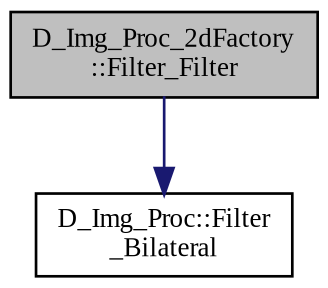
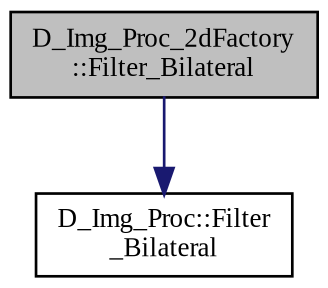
(164, 55) -> (164, 55)
